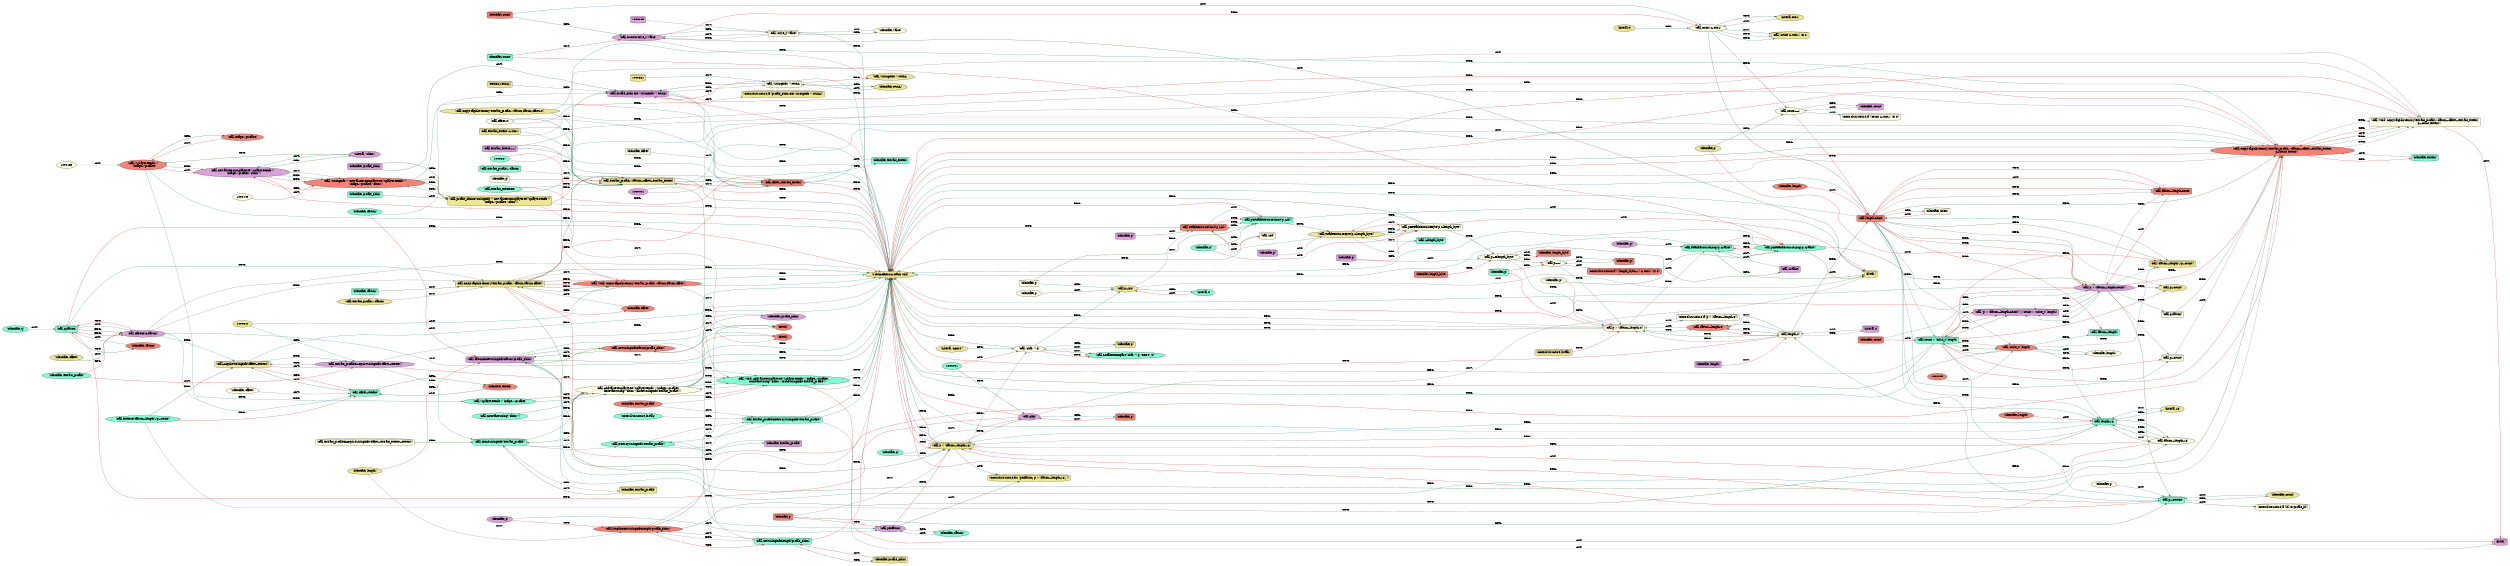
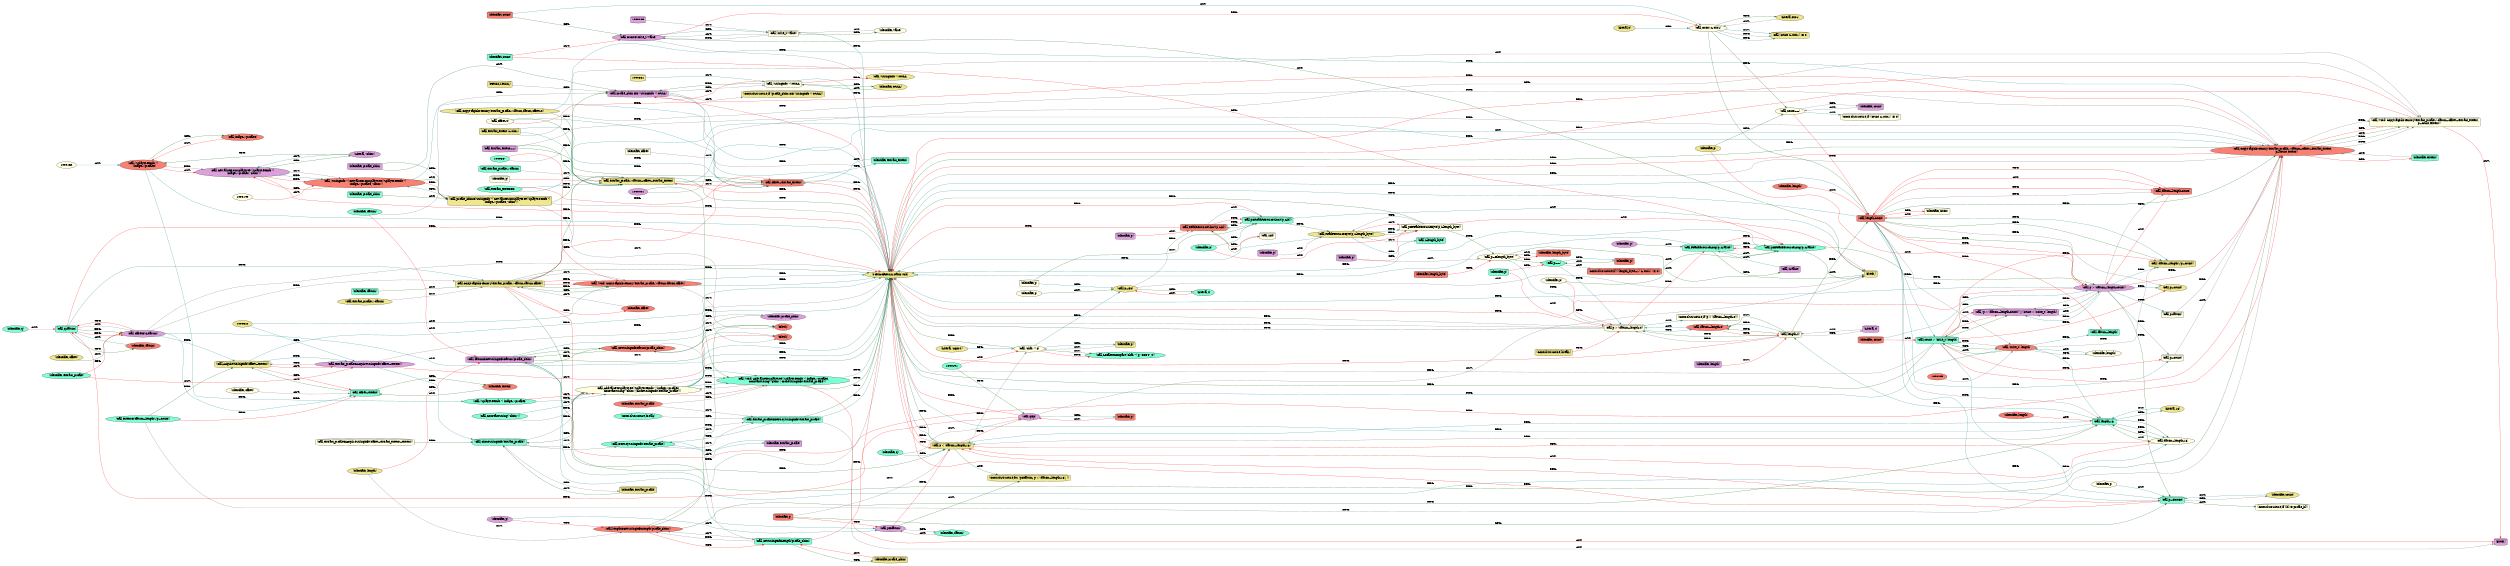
(1554, 263) -> (1554, 263)
(1666, 289) -> (1666, 289)
